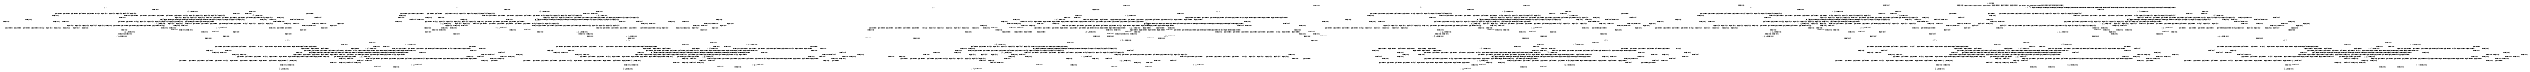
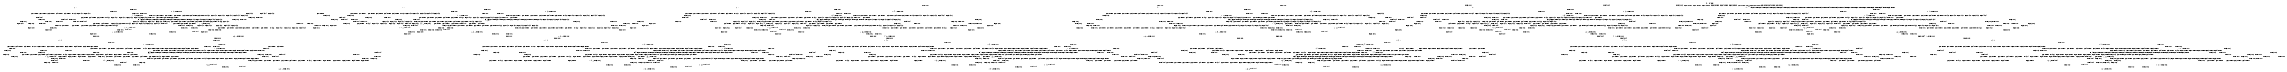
none -> (1910, 34)
(123, 35) -> (199, 41)
(1440, 35) -> none
(1060, 42) -> (1136, 66)
